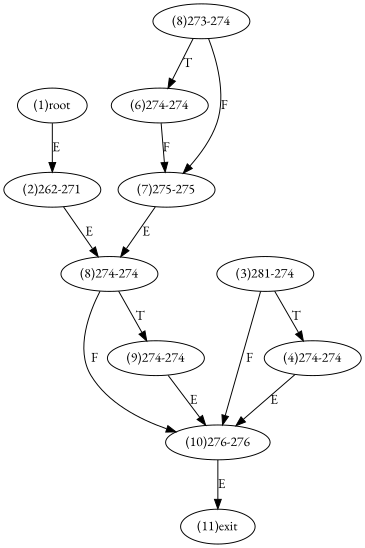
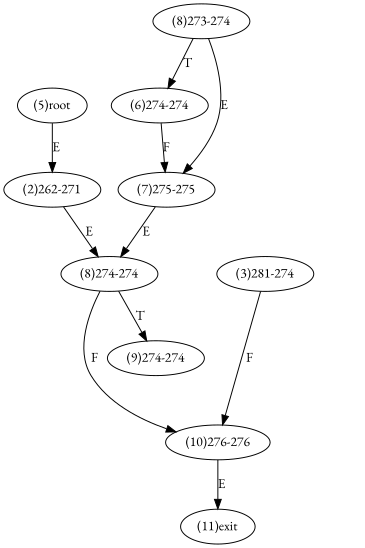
(52, 106) -> (52, 106)
(225, 106) -> (225, 106)
(313, 358) -> none
(184, 396) -> none
